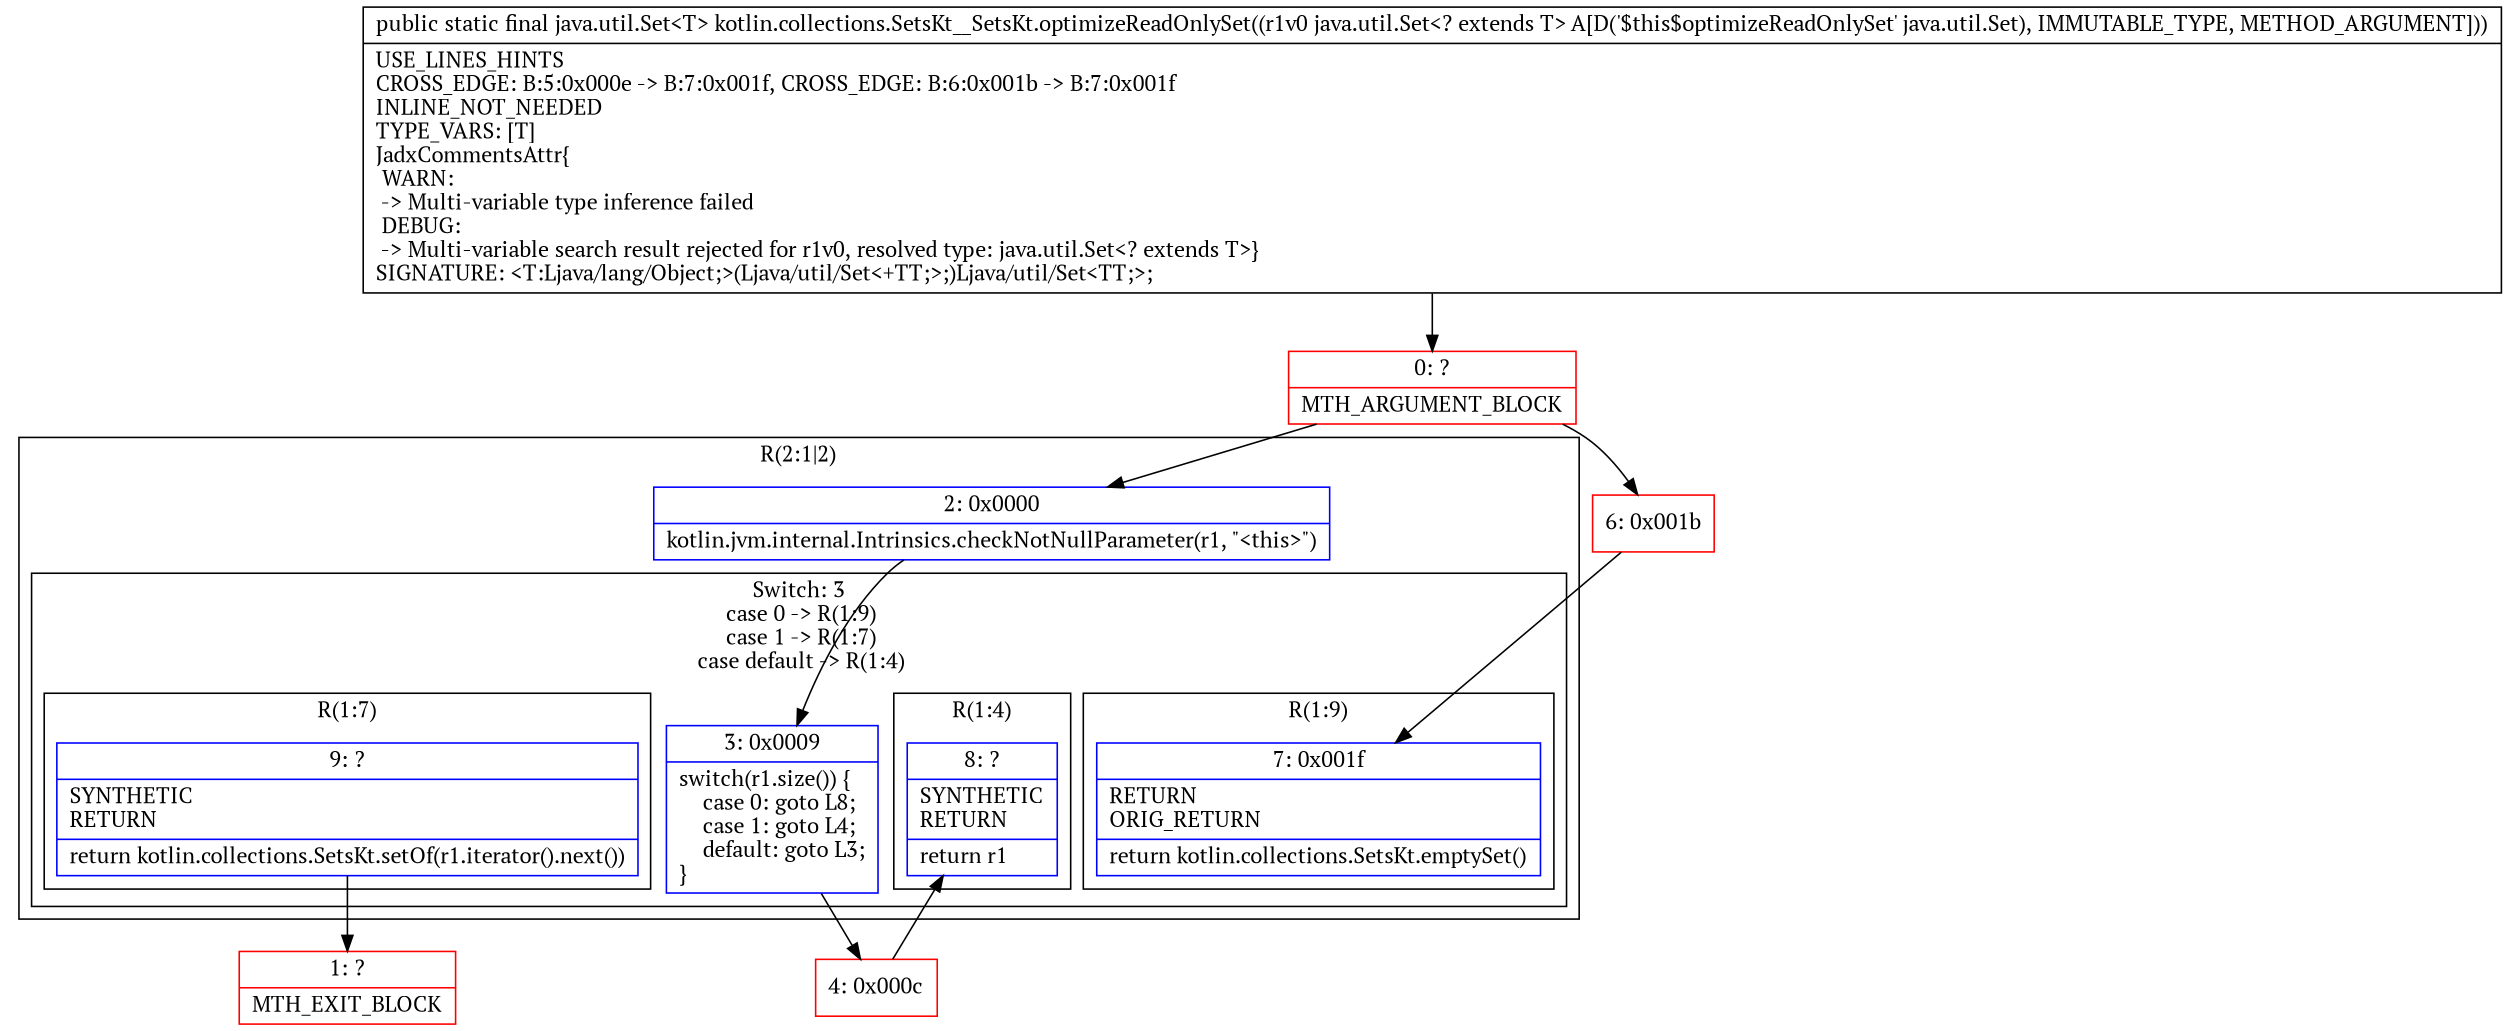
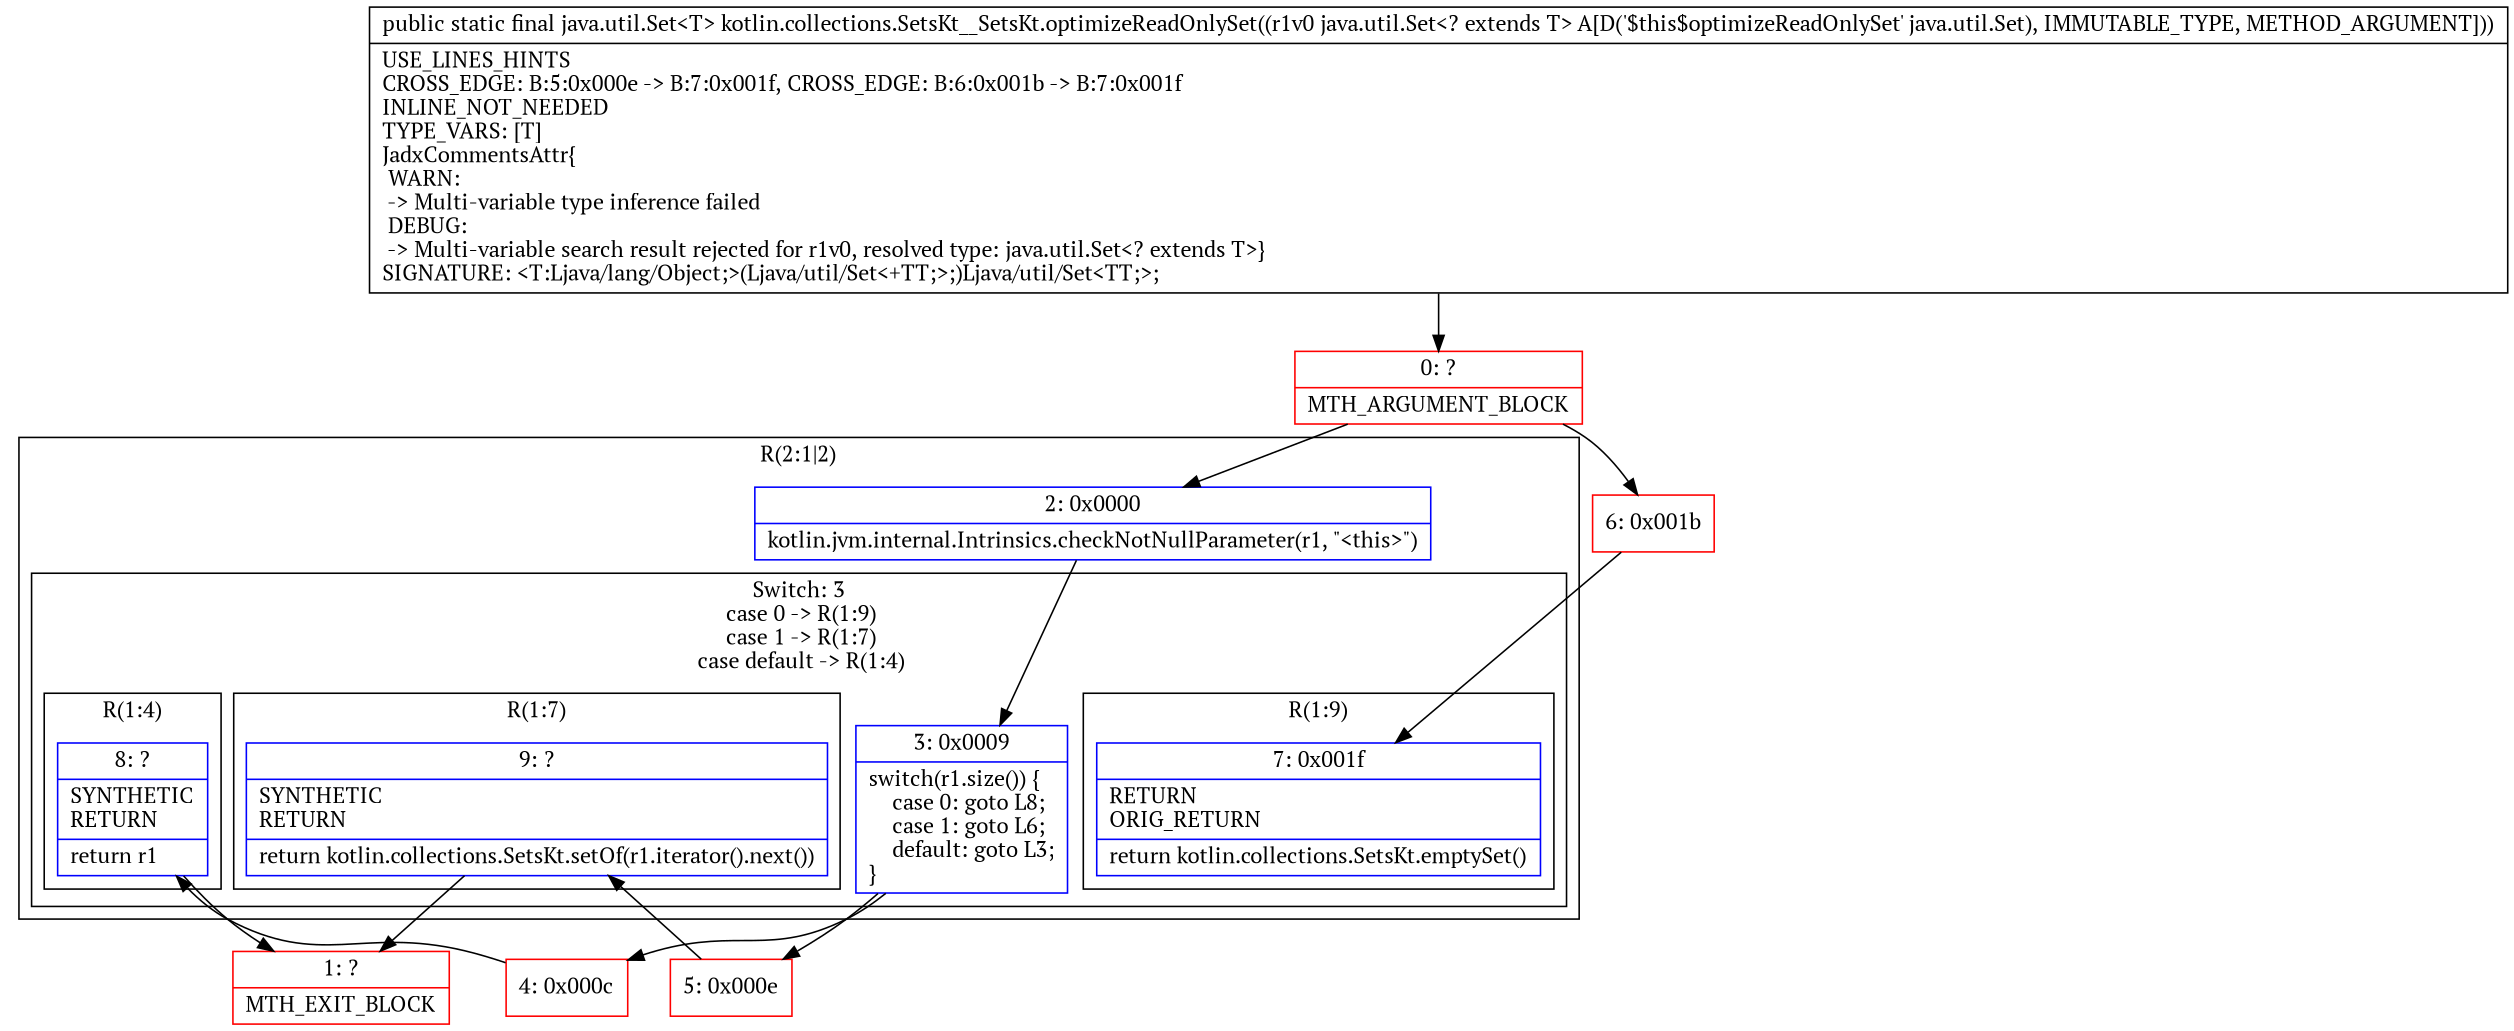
(767, 827) -> (957, 827)
none -> (220, 912)
none -> (731, 988)
